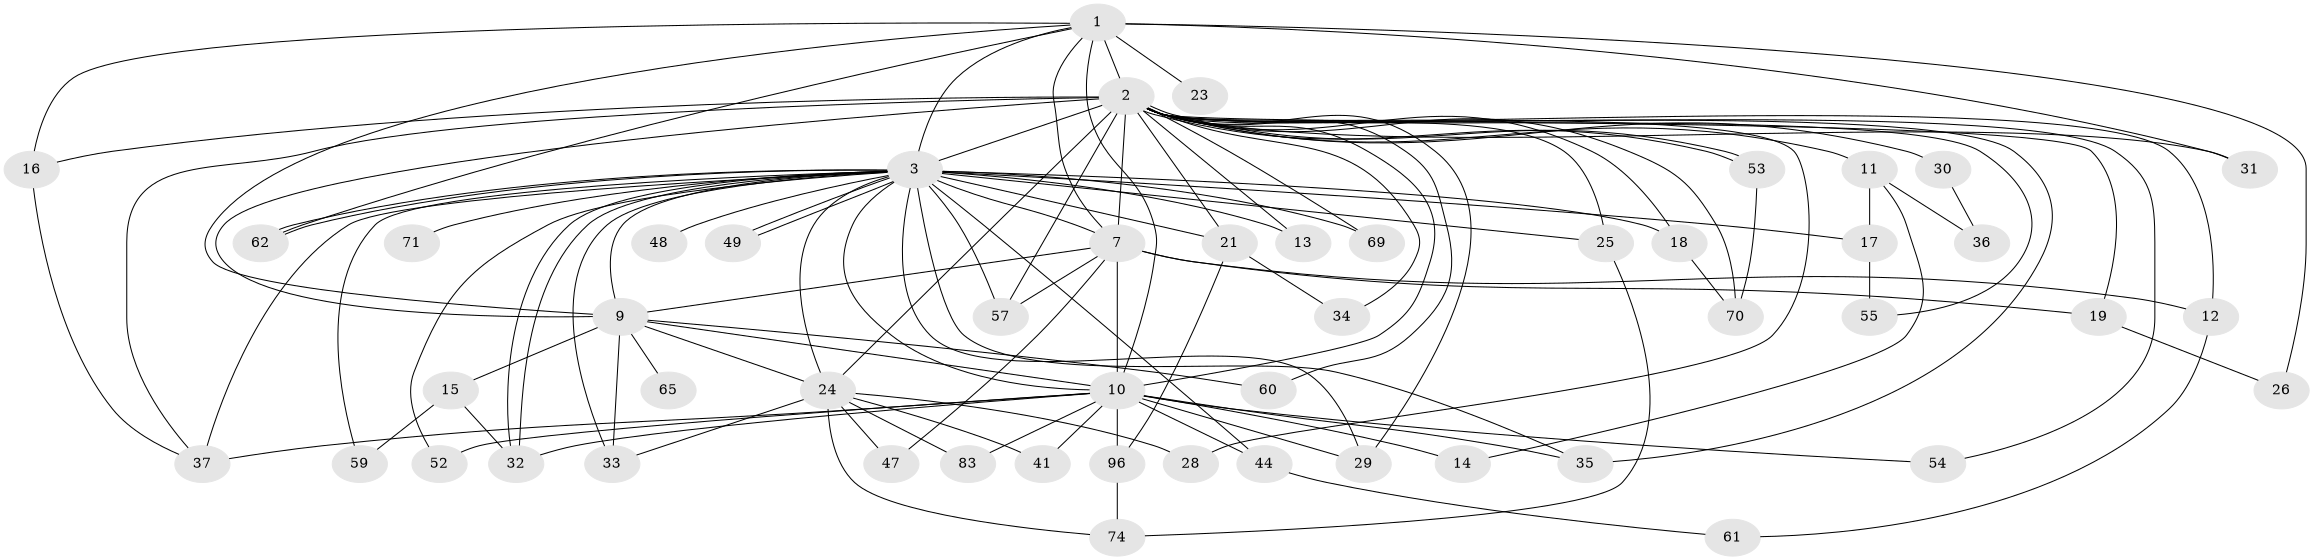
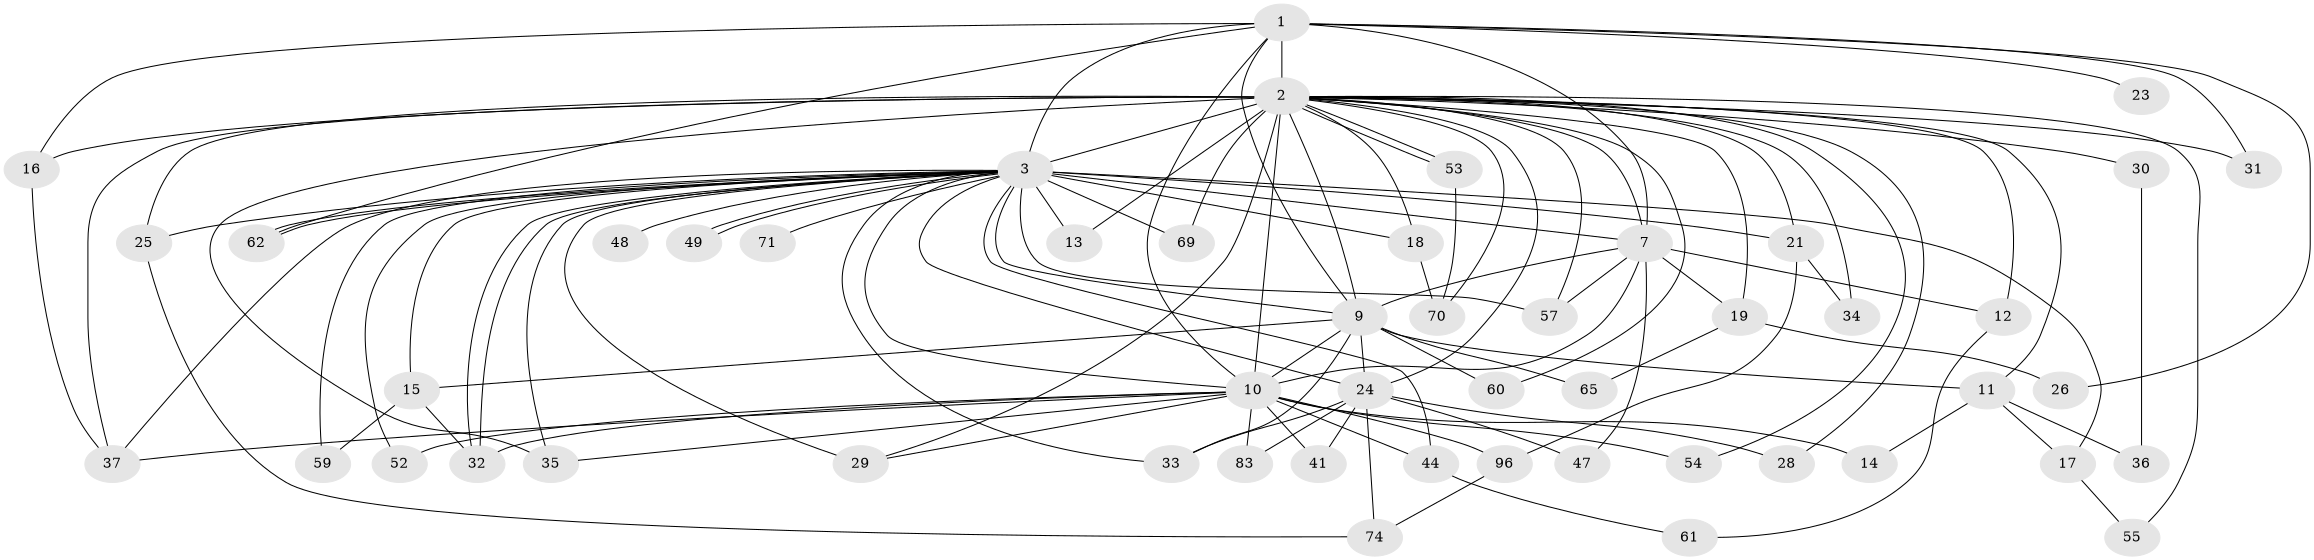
none -> (471, 218)
none -> (1665, 354)
none -> (1669, 369)
